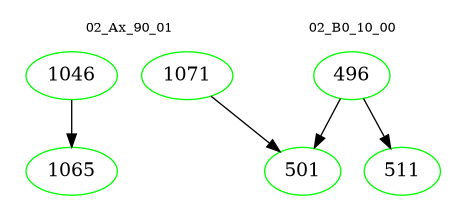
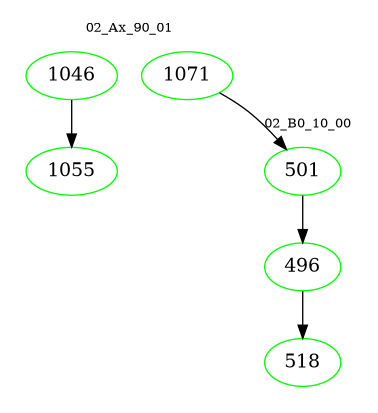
(331, 117) -> (303, 213)
(72, 171) -> (72, 171)
(402, 171) -> (303, 362)
